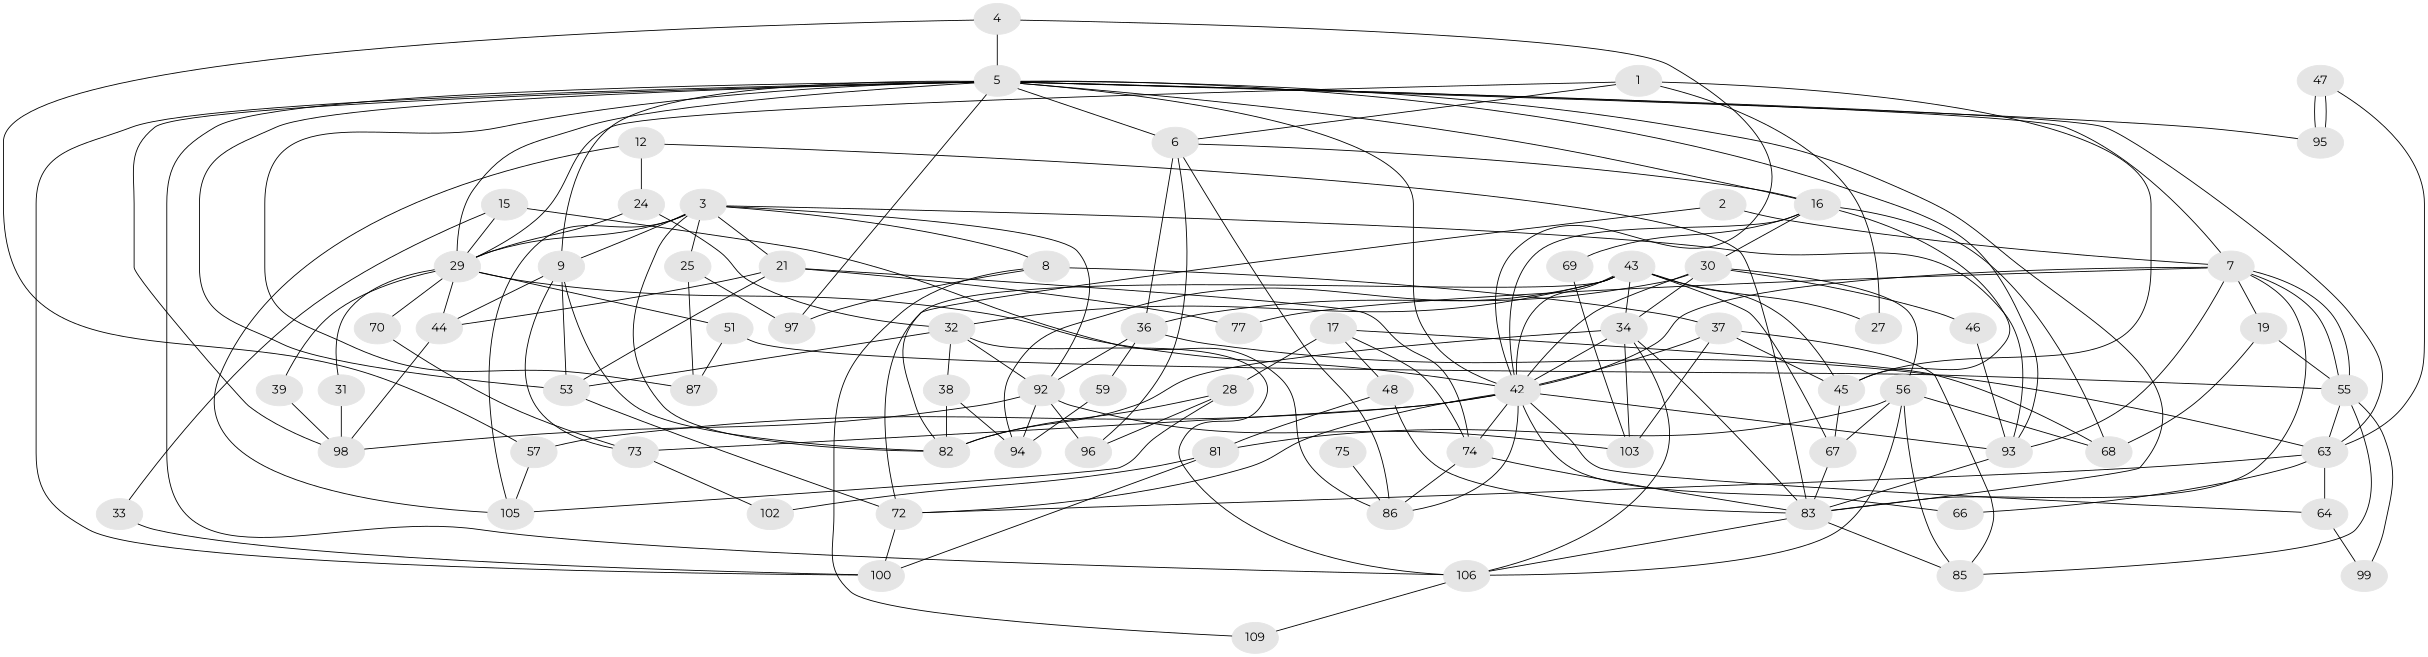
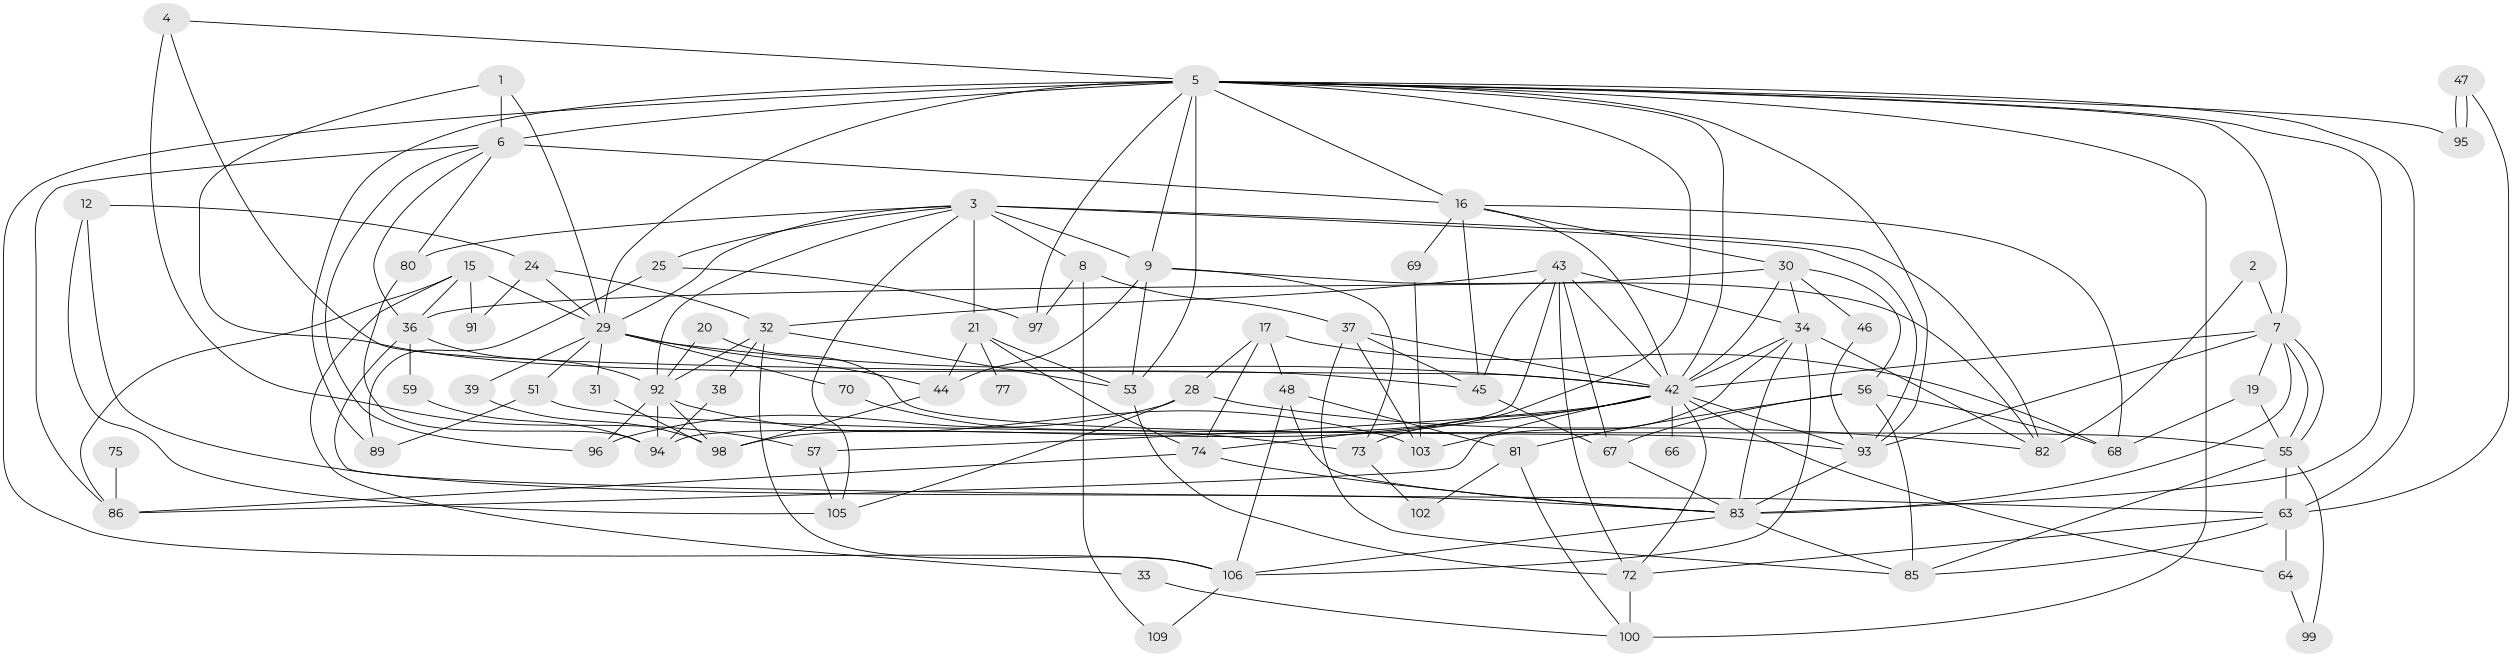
none -> (408, 267)
(1733, 284) -> none
none -> (440, 297)
none -> (472, 328)
none -> (705, 328)
(1878, 328) -> none
(694, 390) -> (377, 452)
(947, 422) -> none
(2146, 496) -> (2103, 558)
(1738, 560) -> (1259, 487)
